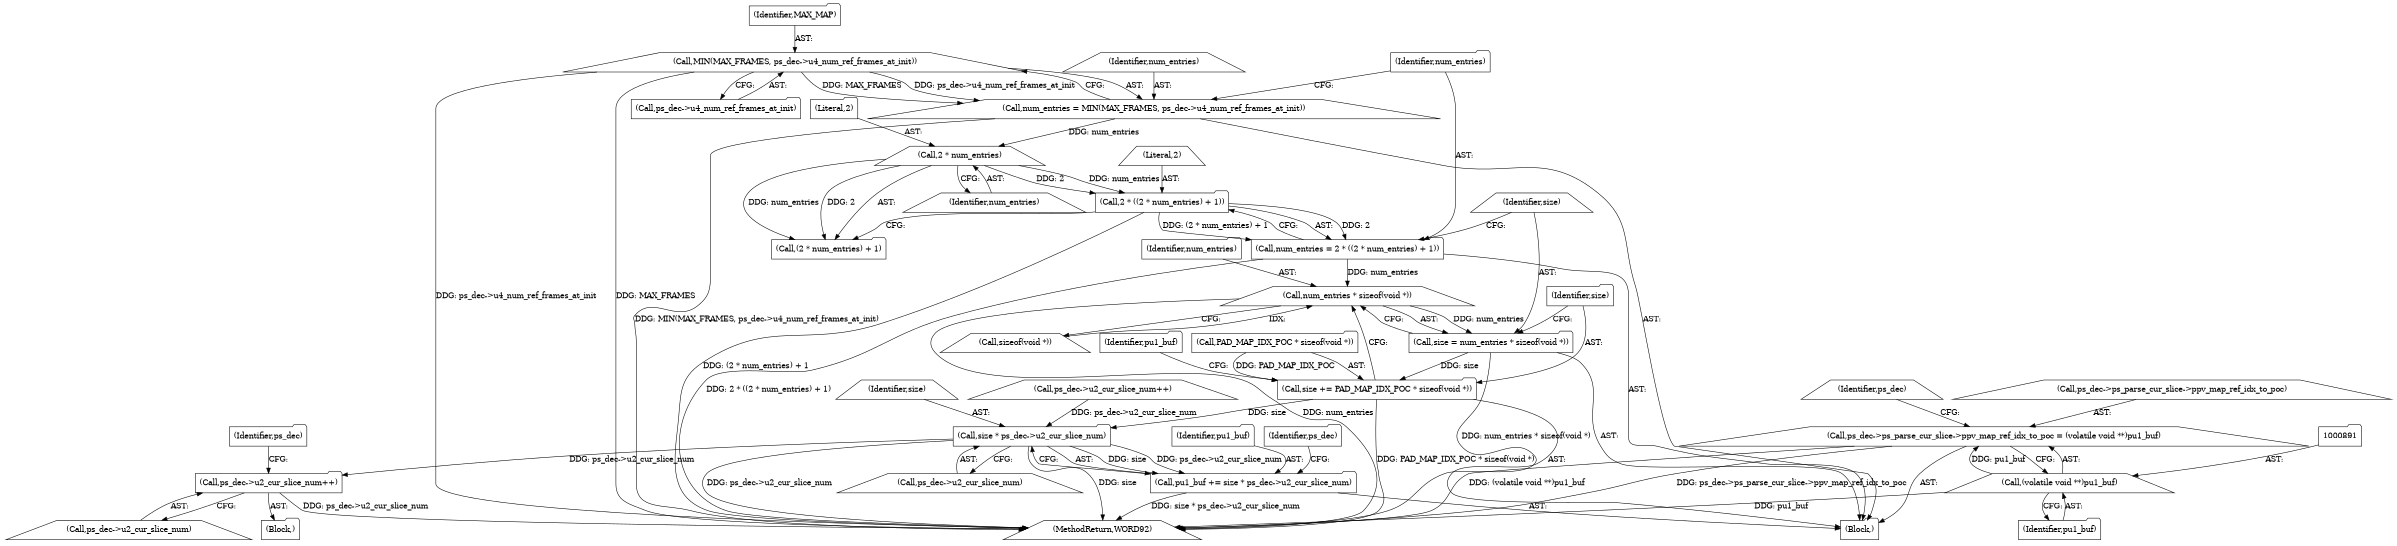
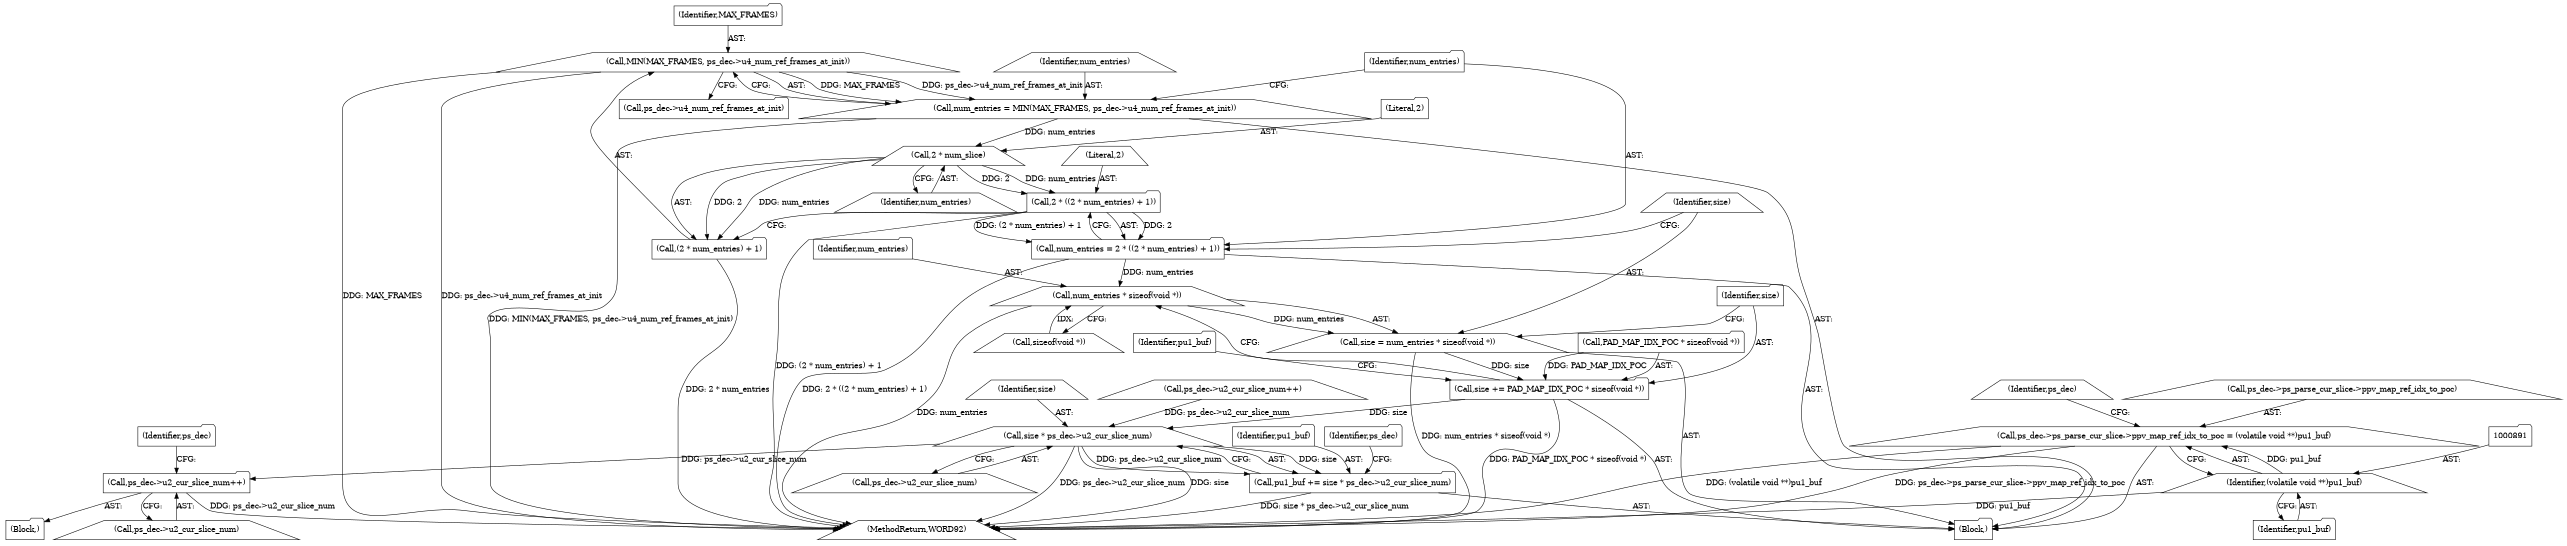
(795, 16) -> (728, 16)
(759, 89) -> (608, 158)
(960, 156) -> (948, 156)
(1387, 325) -> none
(1491, 343) -> (1418, 343)
(1032, 436) -> (1078, 436)
none -> (678, 444)
(2060, 483) -> (2294, 483)
